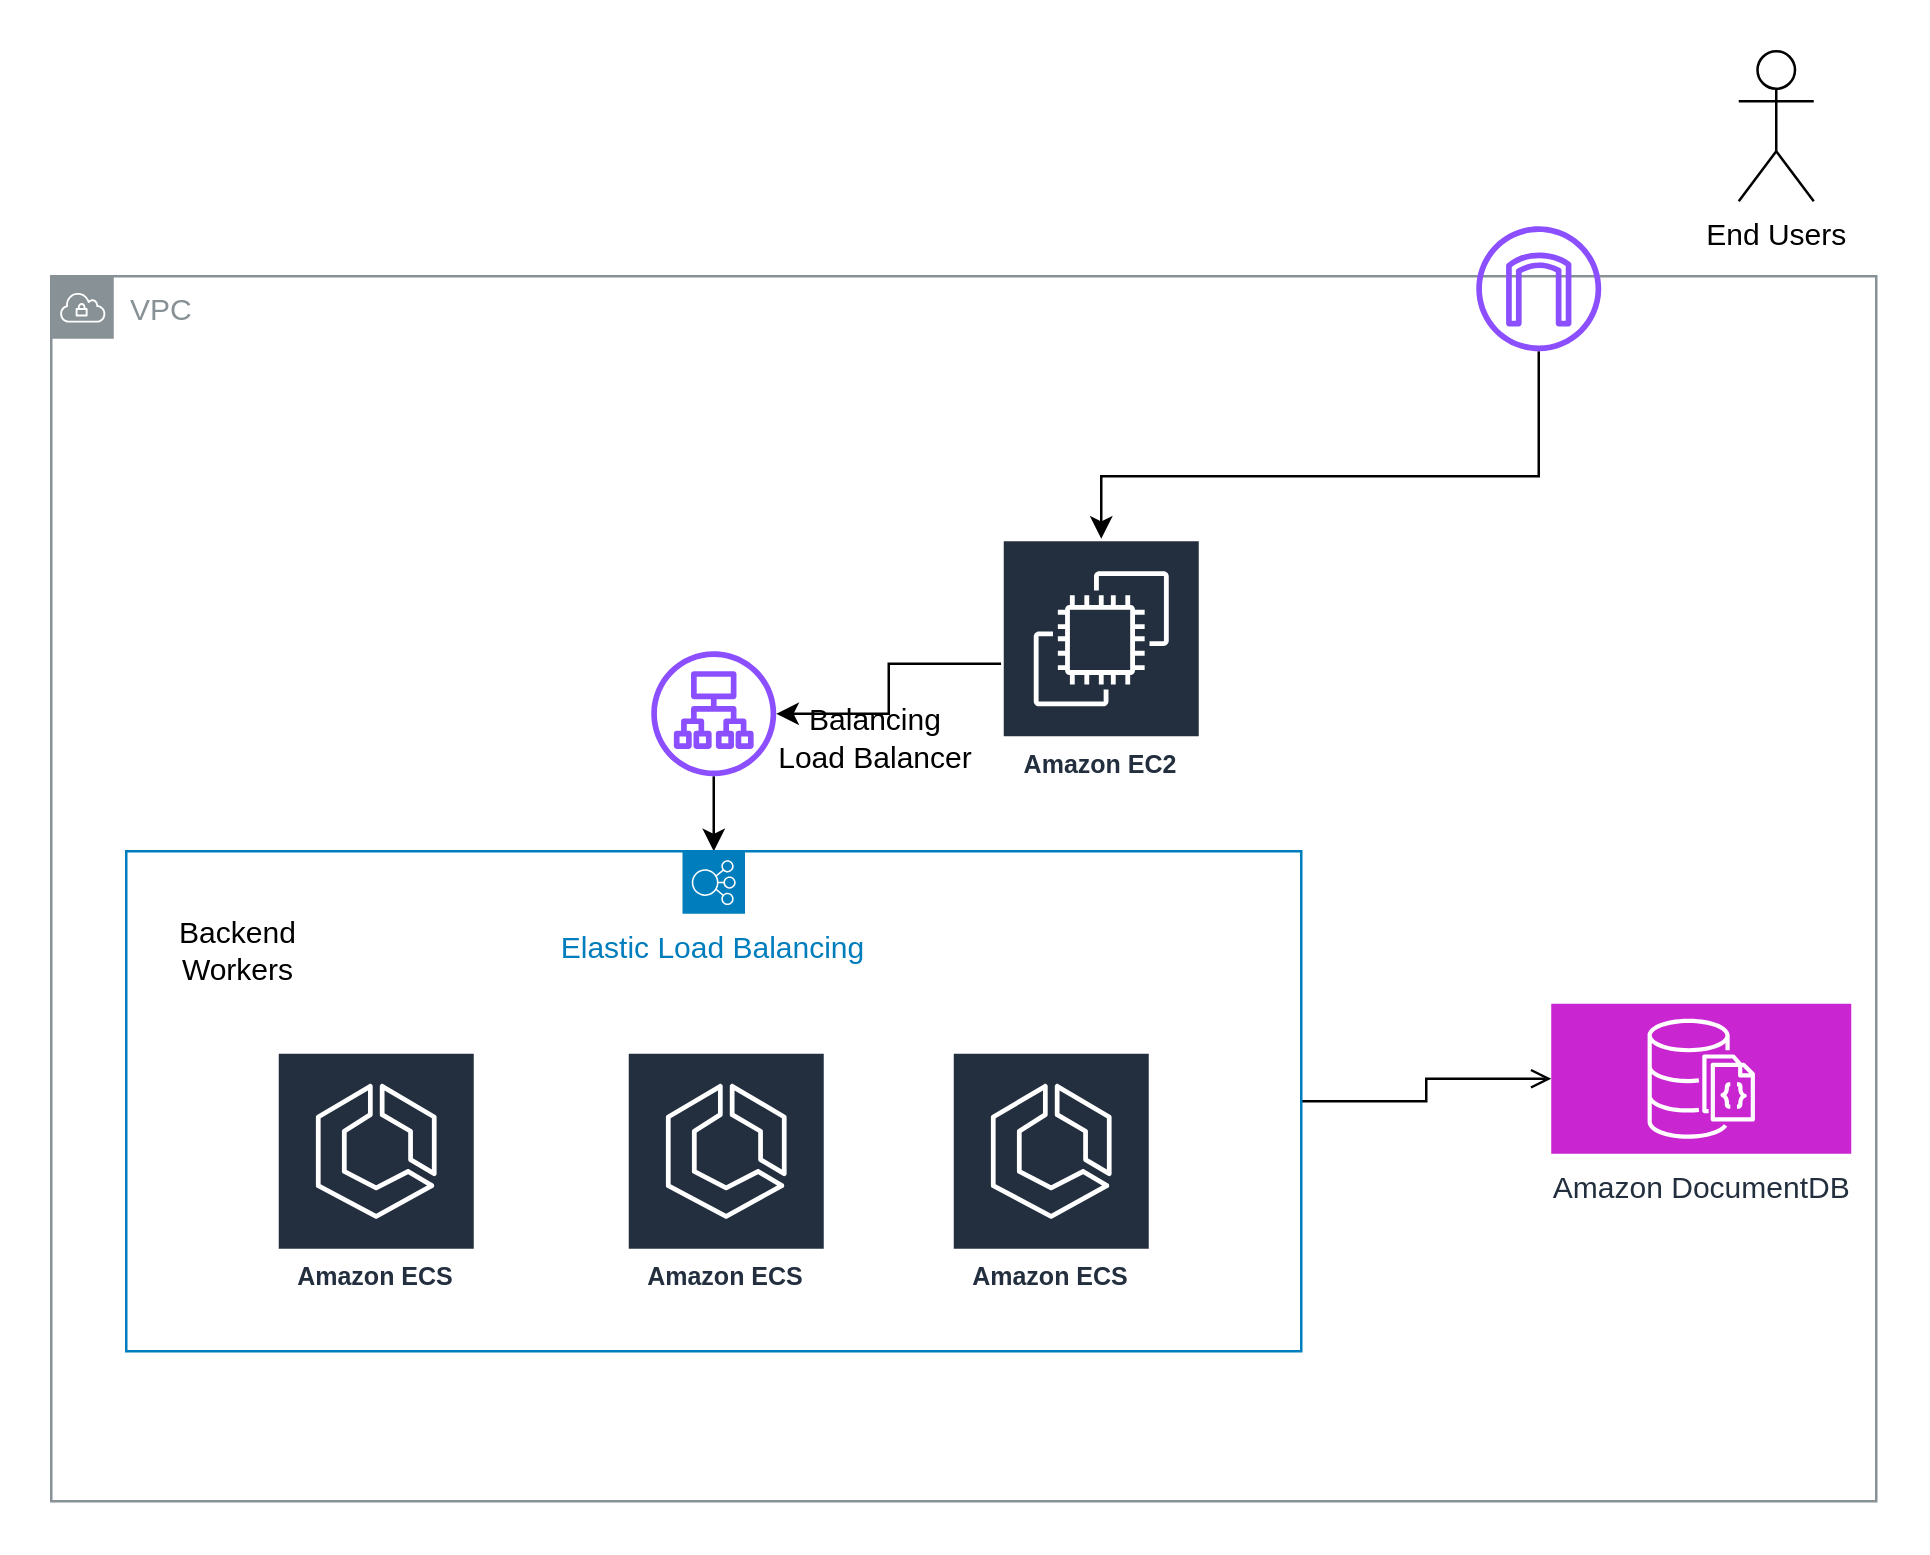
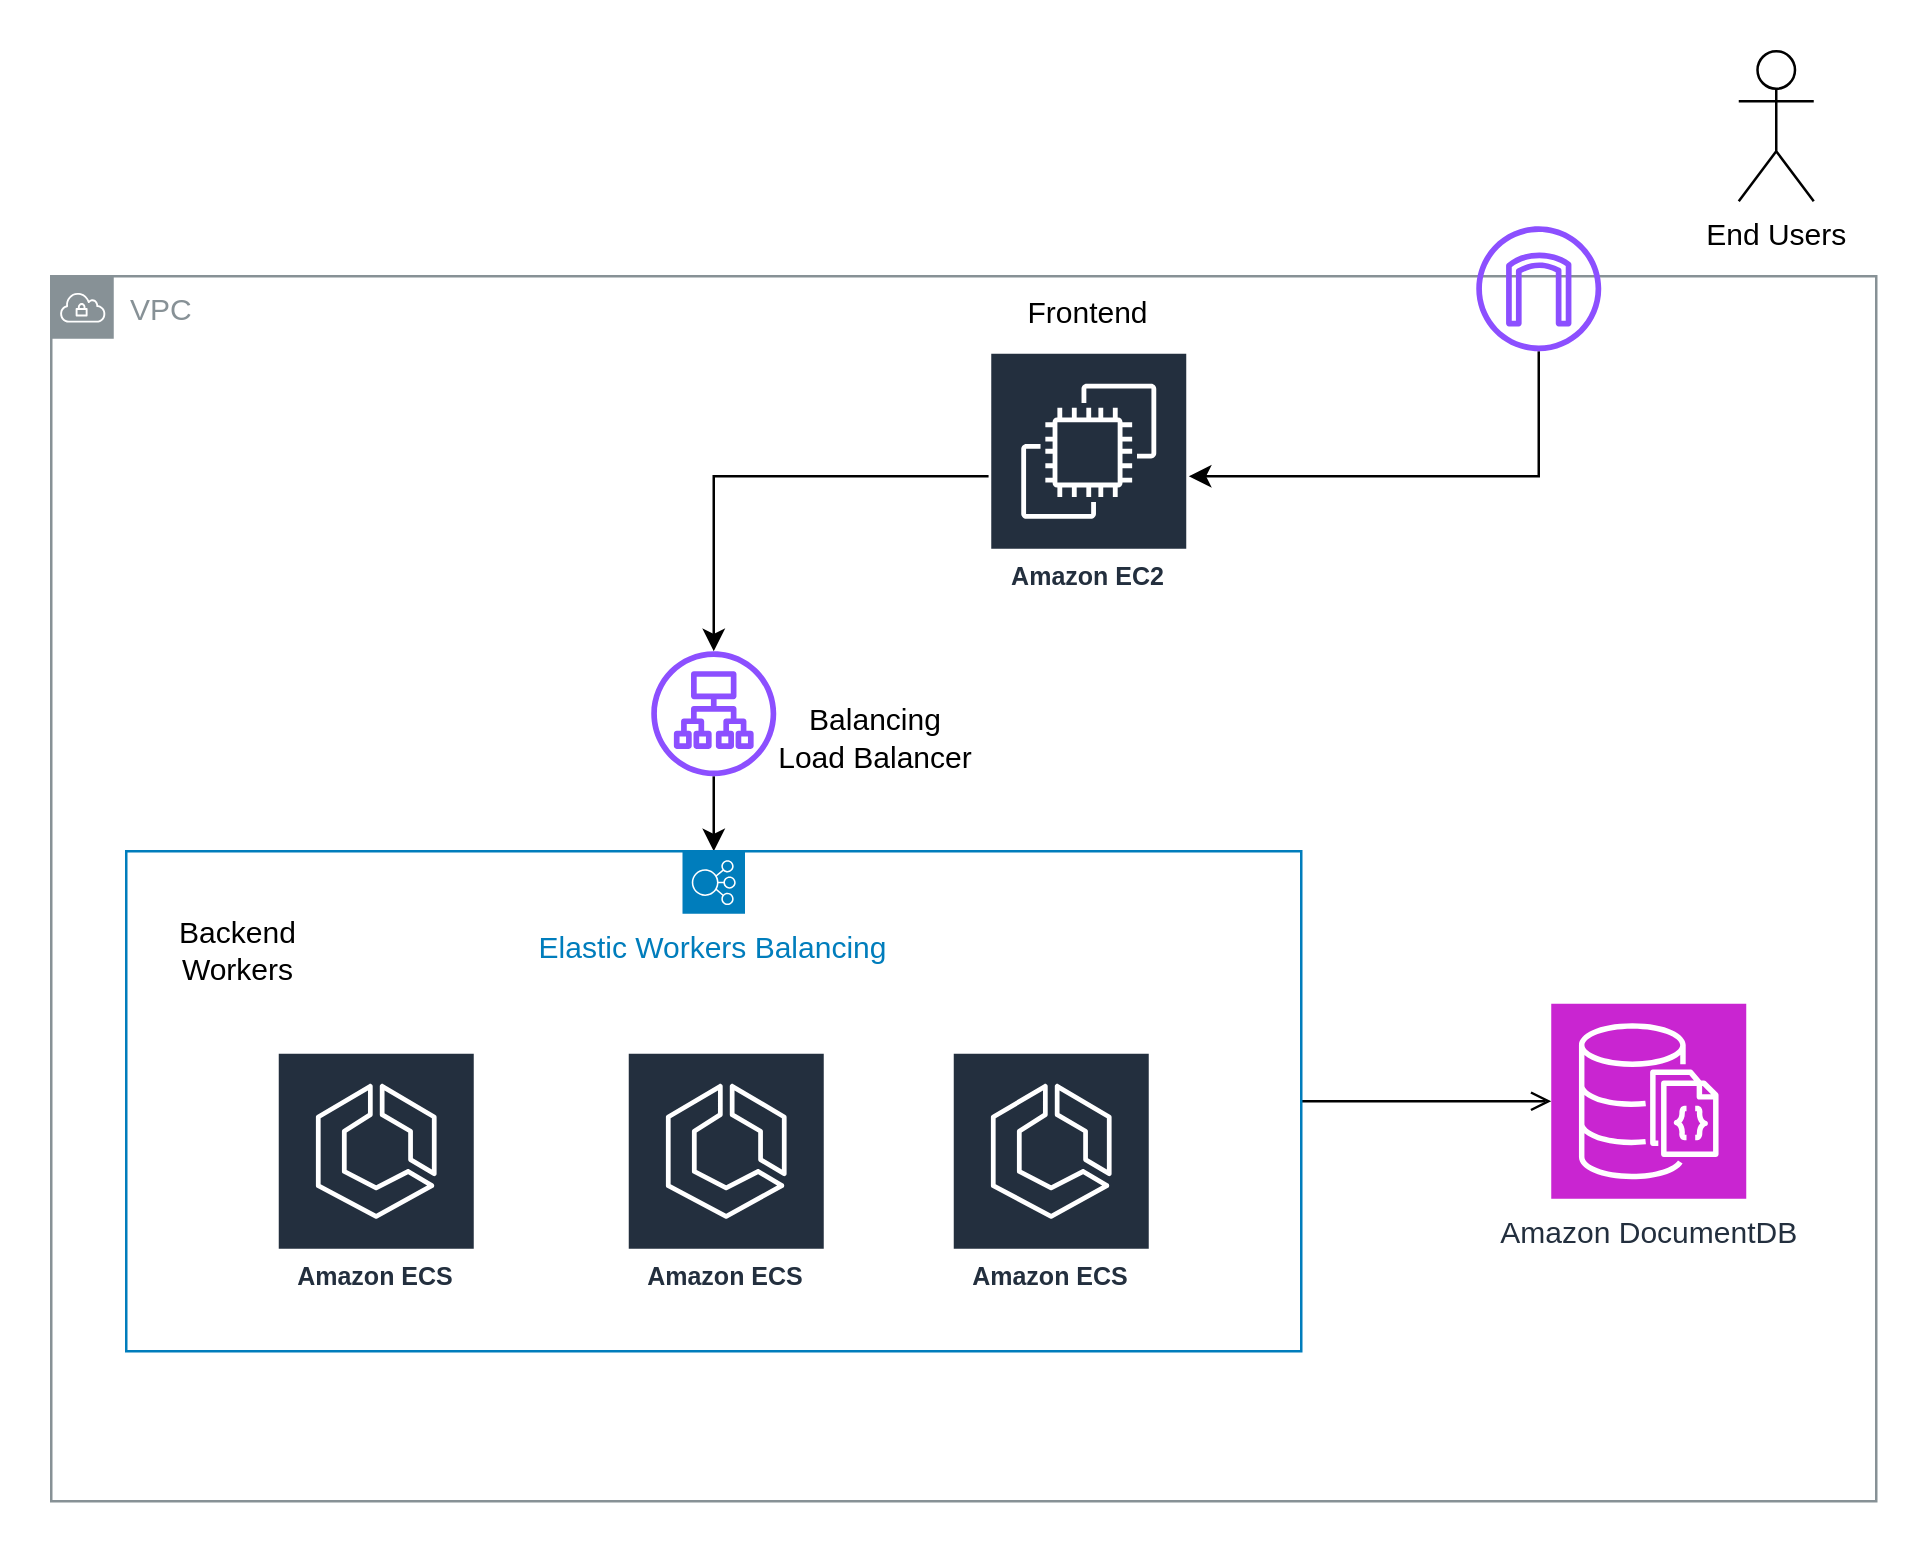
none -> (1089, 314)
(1101, 664) -> (1089, 476)
(714, 949) -> (714, 949)
(1701, 1079) -> (1649, 1101)
